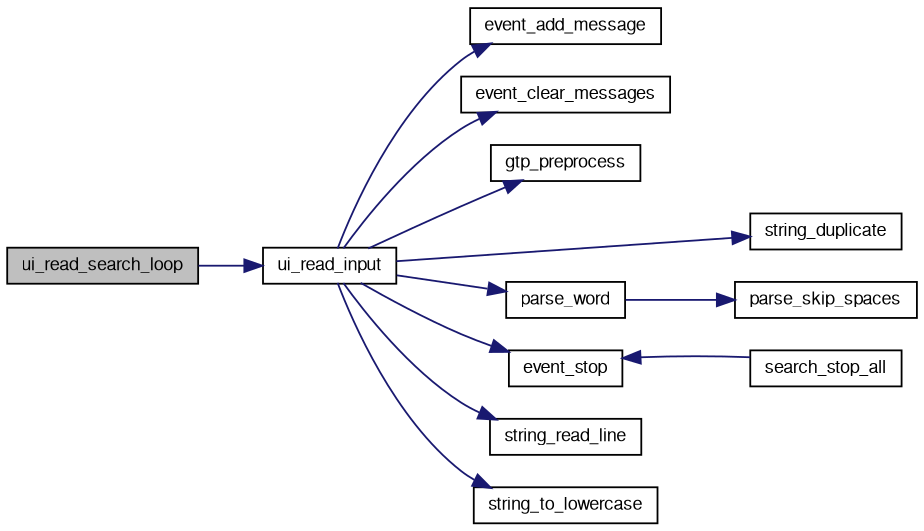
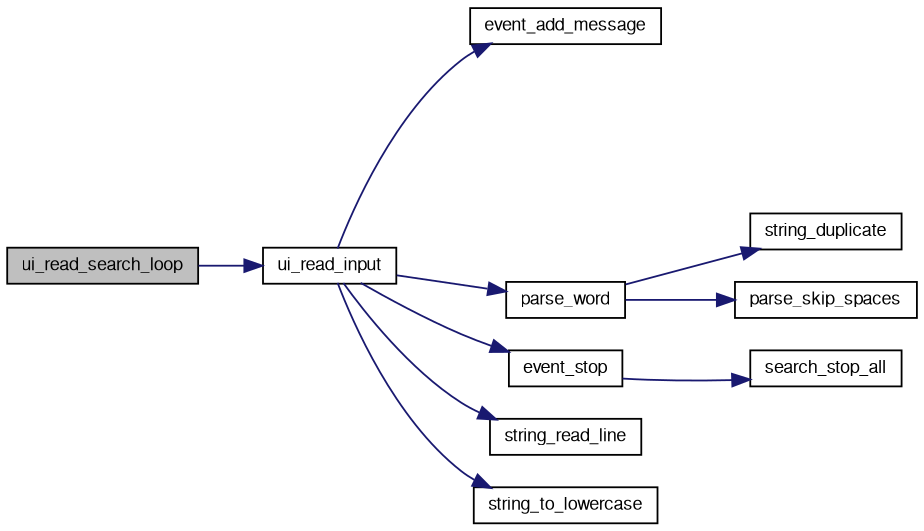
(566, 95) -> none
(566, 163) -> none
(564, 250) -> (684, 269)
(695, 356) -> (677, 380)
